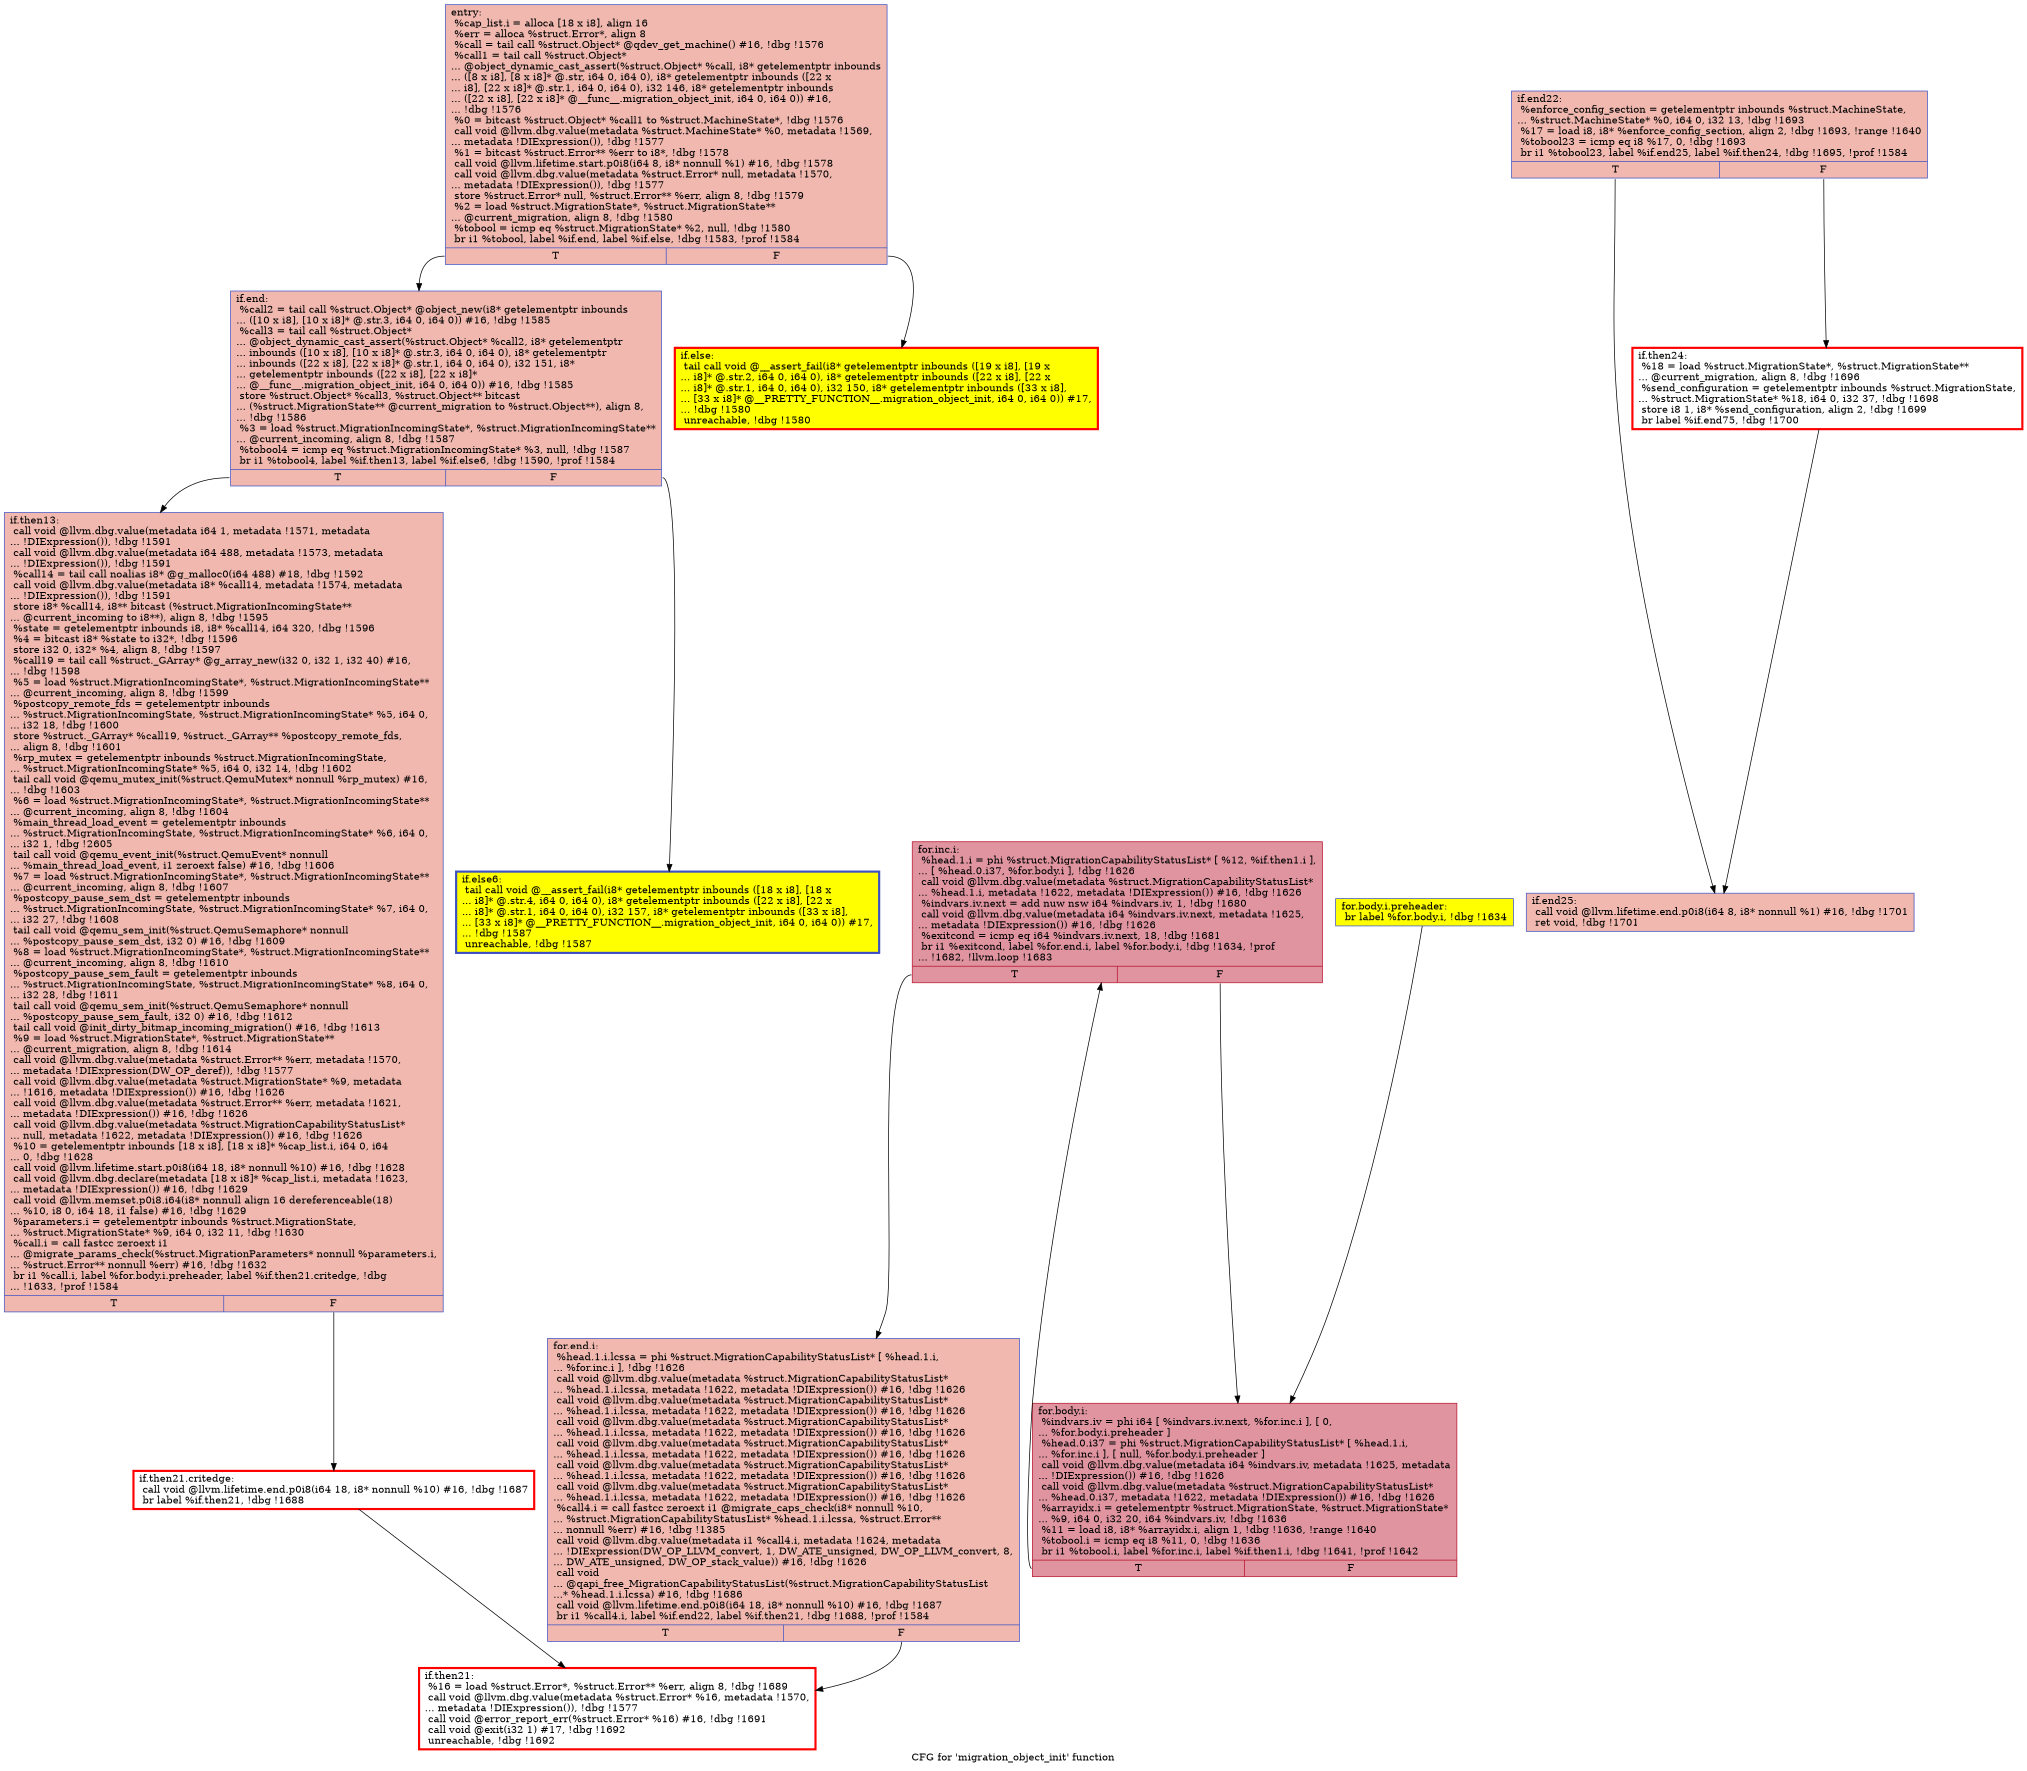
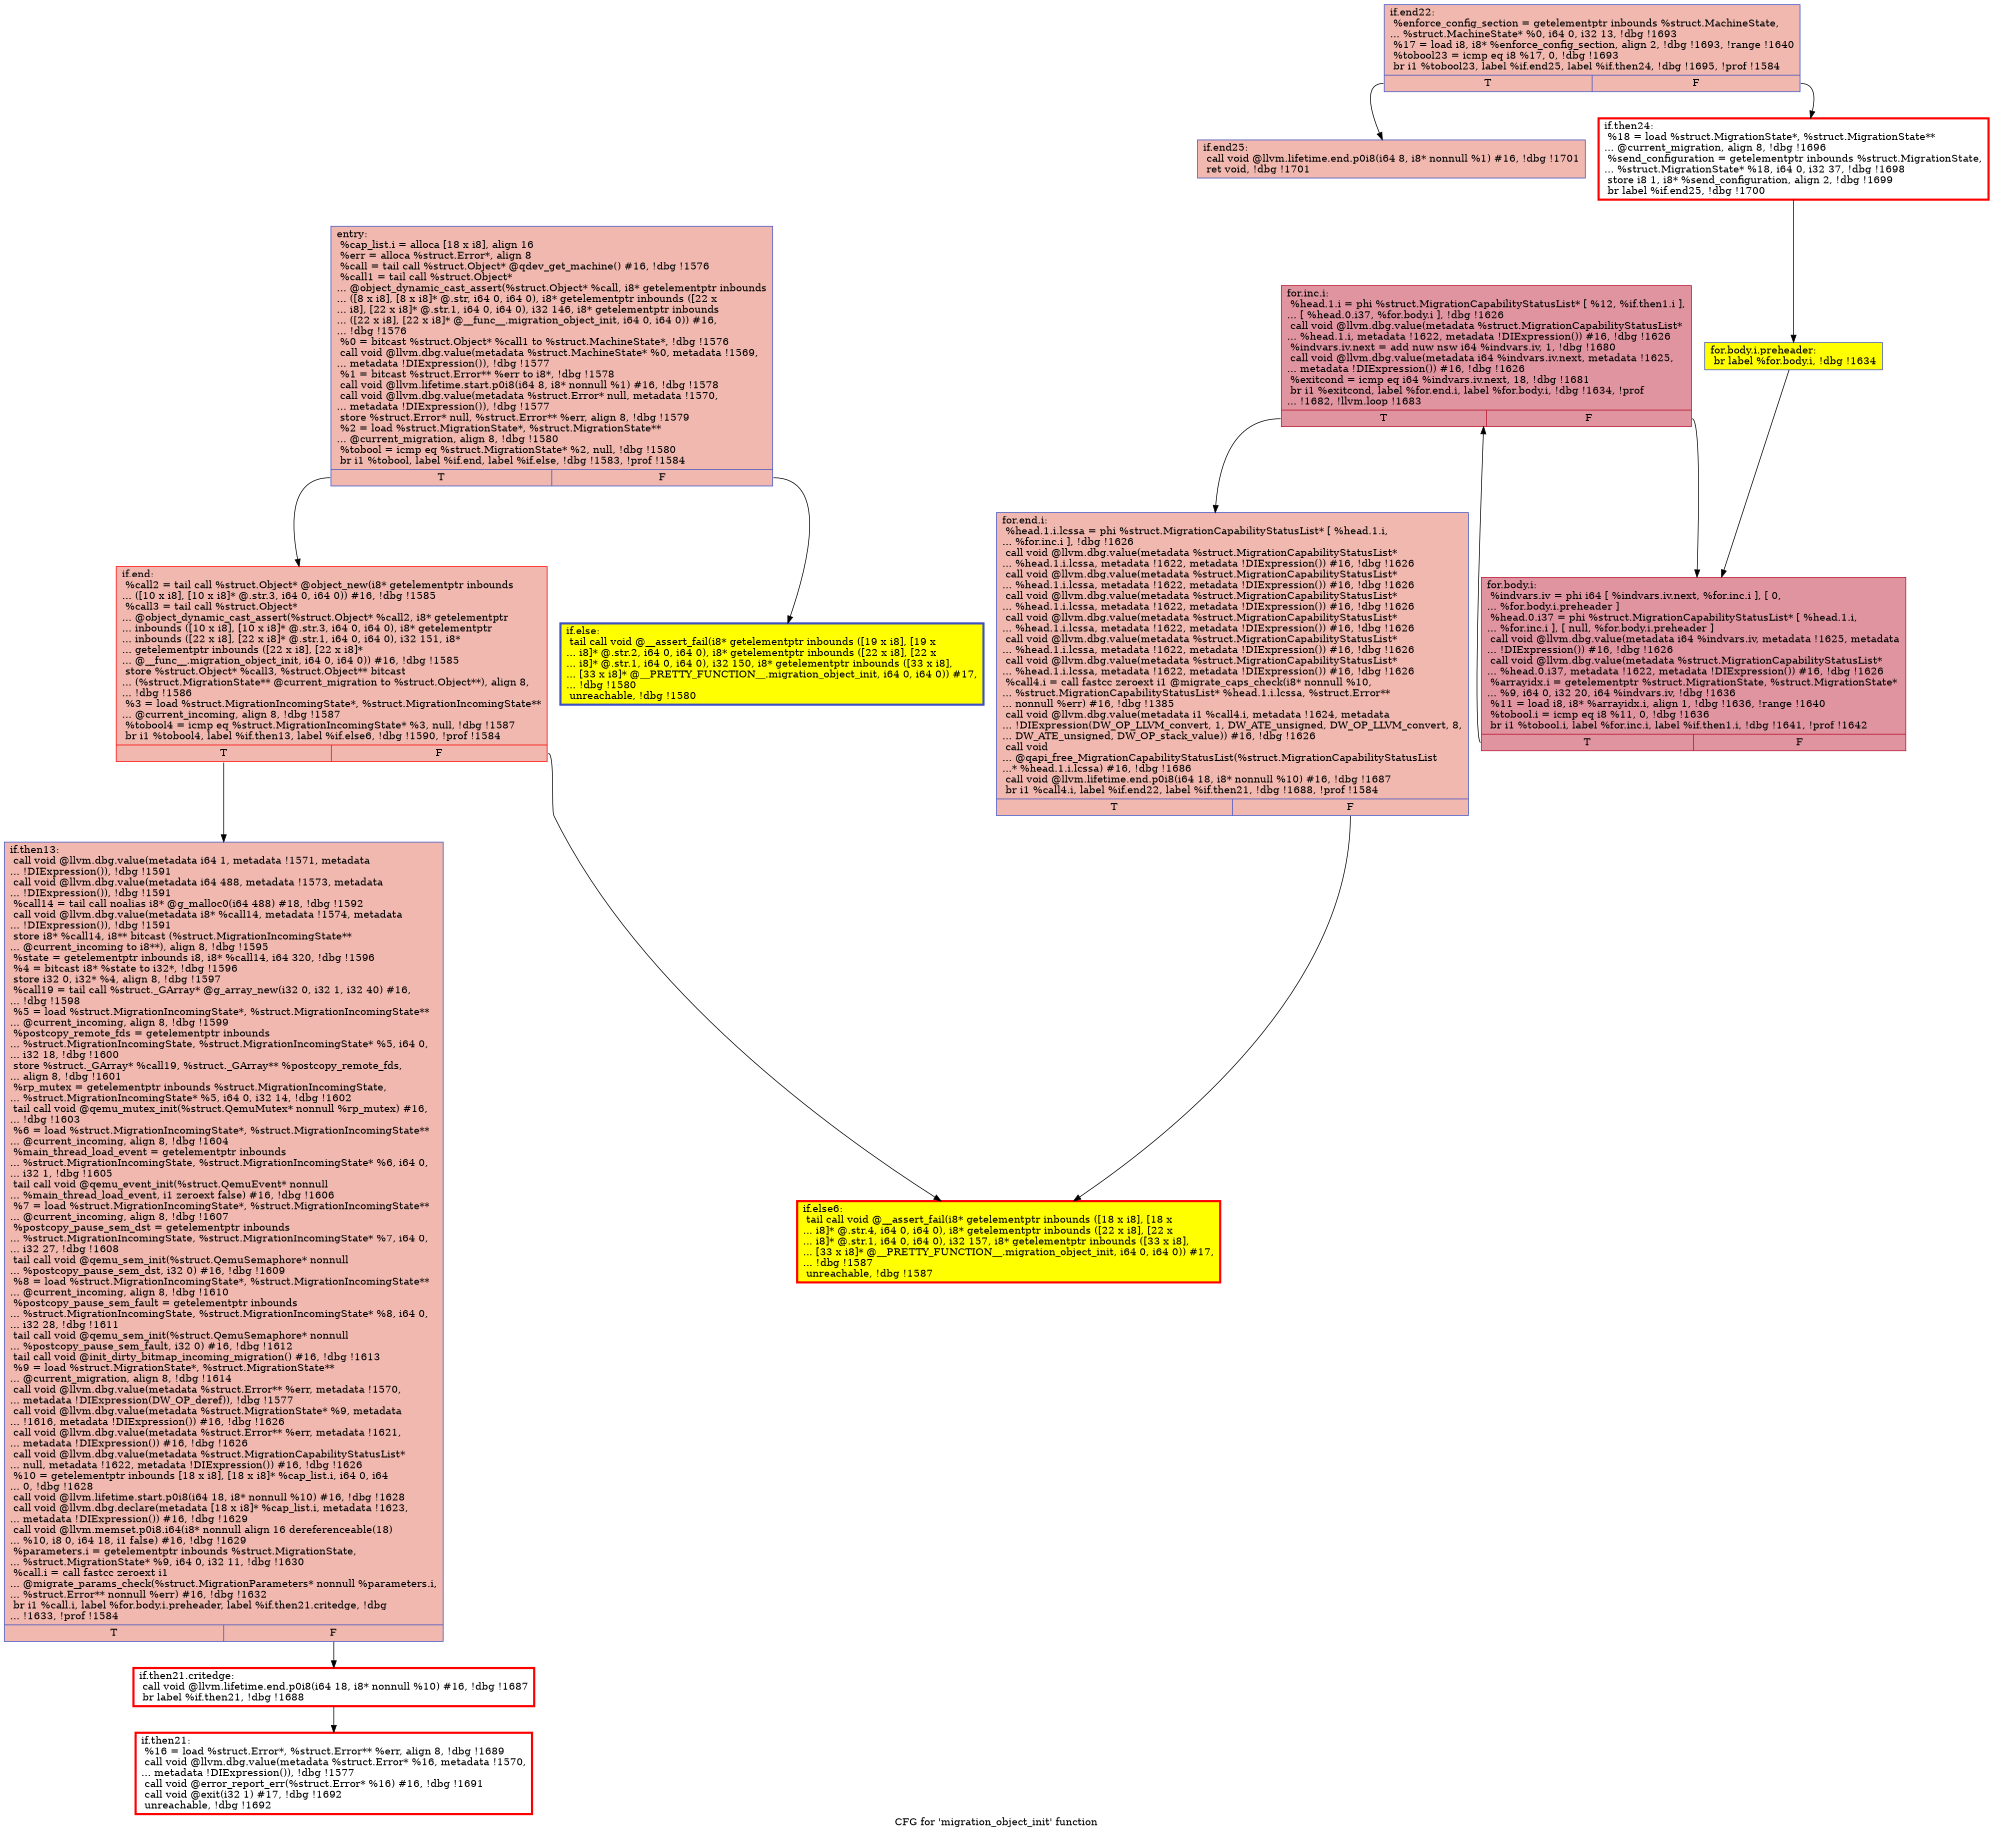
(446, 388) -> (332, 664)
(886, 388) -> (772, 664)
(1719, 421) -> (1685, 191)
(1772, 658) -> (1794, 267)
(62, 844) -> (62, 1174)
(668, 912) -> (1009, 1242)
(869, 1675) -> (1260, 1036)
